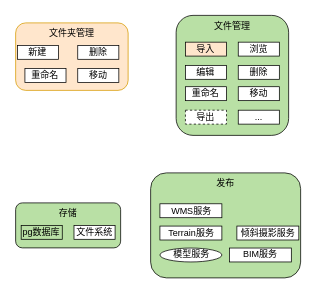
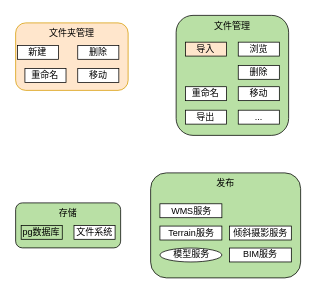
(206, 72) -> none
(206, 117) -> (206, 117)
(268, 233) -> (260, 233)
